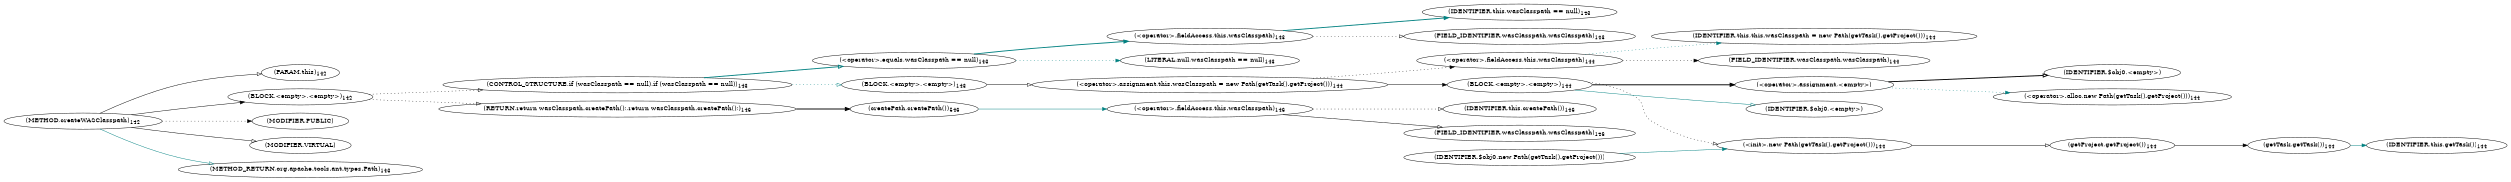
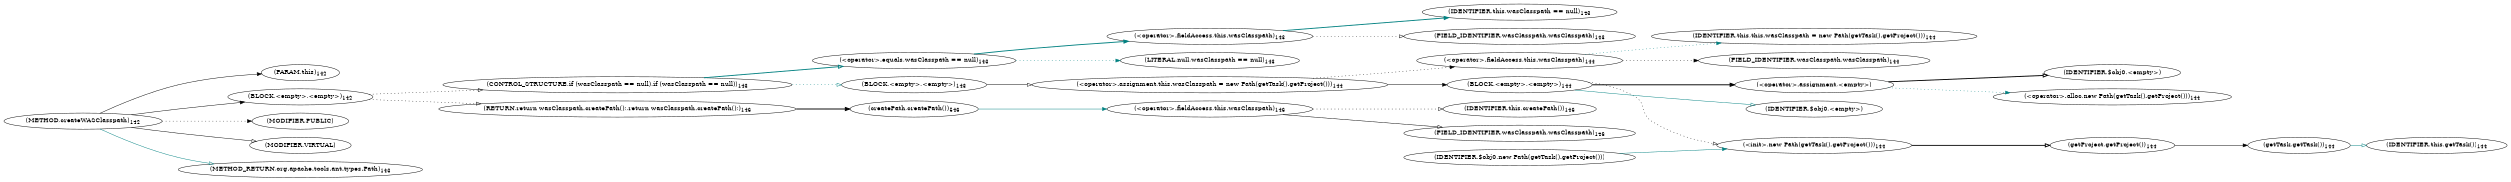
(176, 85) -> (176, 85)
(1979, 145) -> (1979, 145)
(2356, 145) -> (2356, 145)
